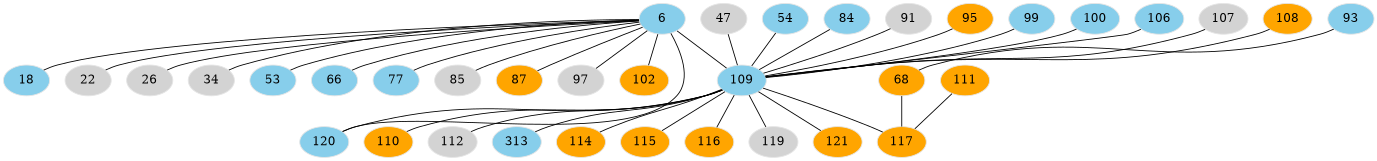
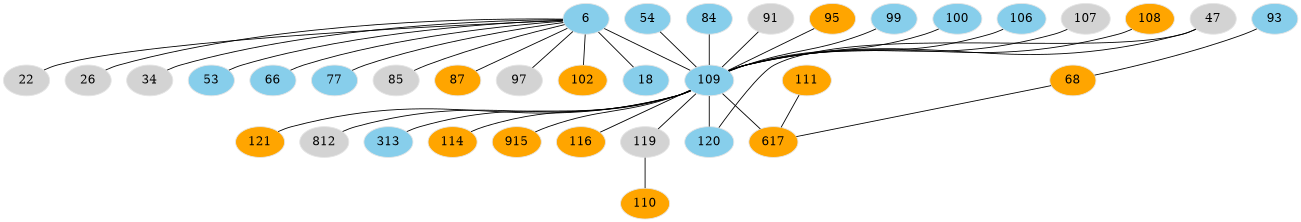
(564, 110) -> (645, 173)
(535, 124) -> (943, 43)
(453, 142) -> (324, 142)
(645, 142) -> (517, 142)
(902, 142) -> (773, 142)
